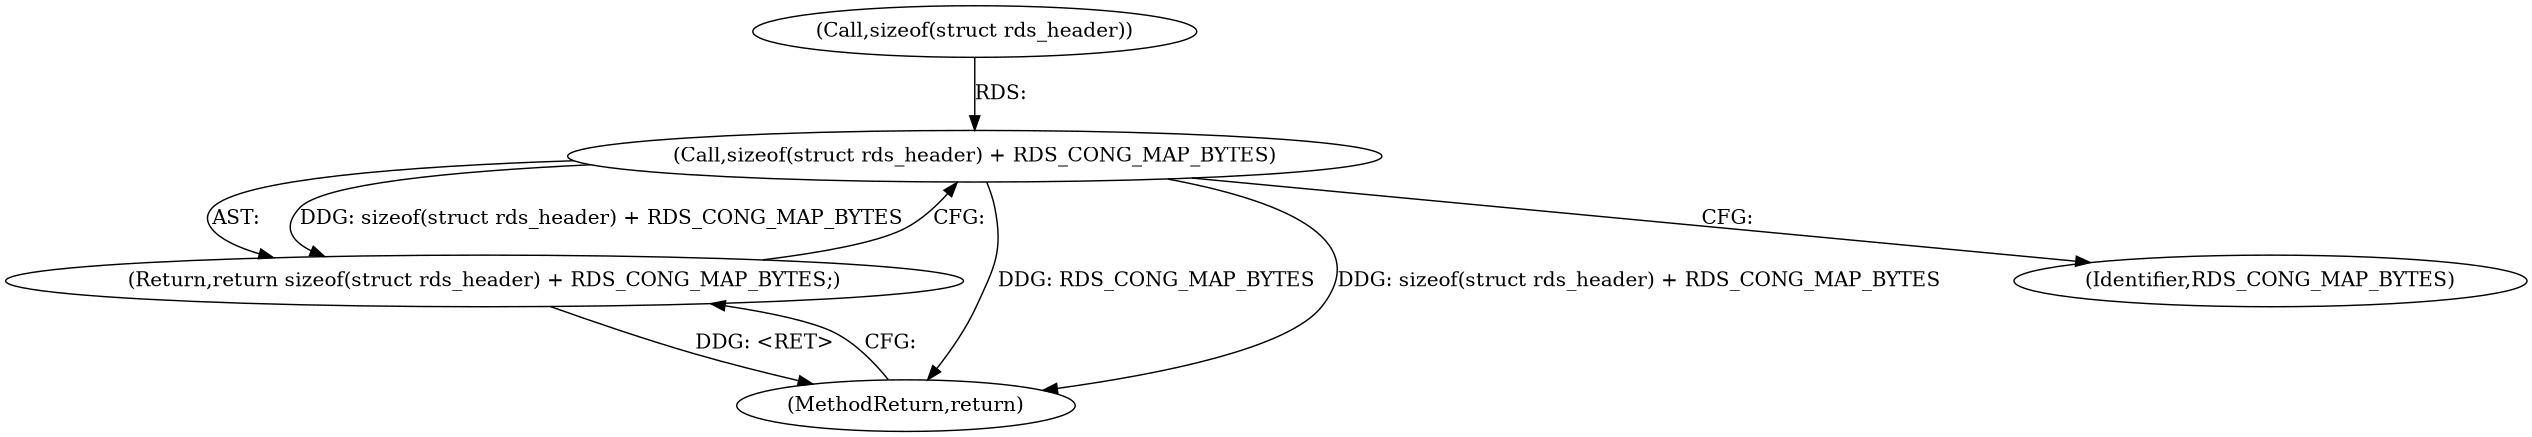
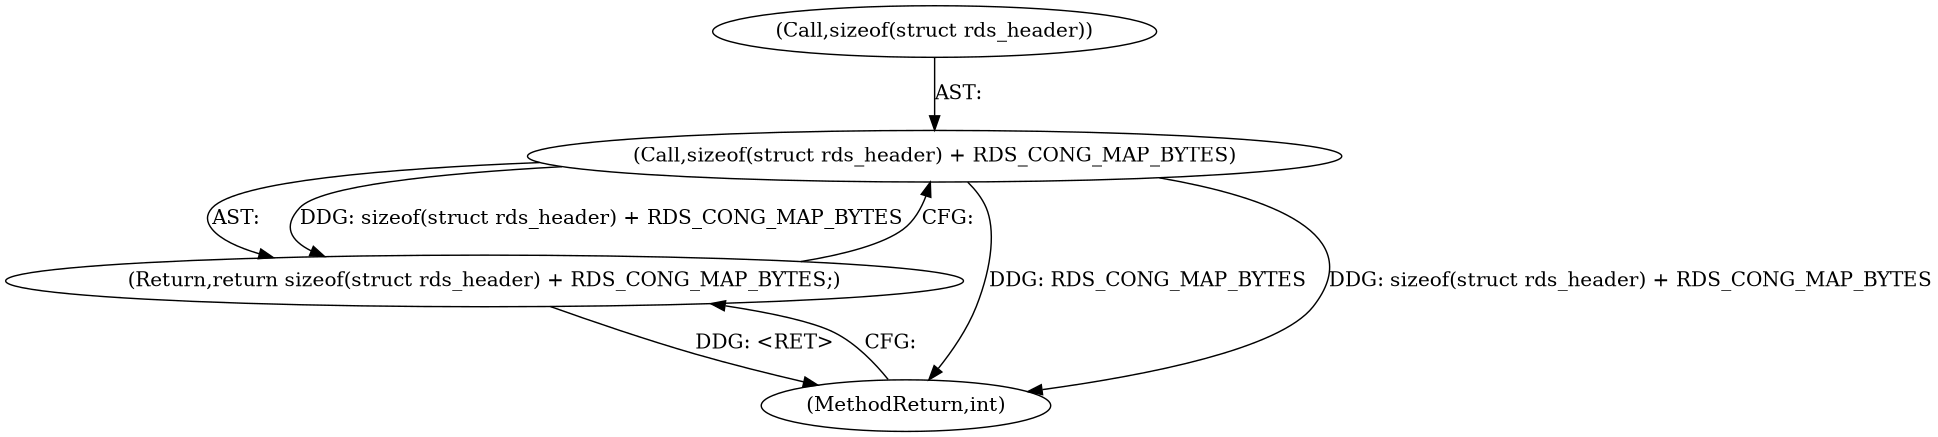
(1004, 94) -> (962, 94)
(2271, 281) -> none
(906, 406) -> (906, 406)
